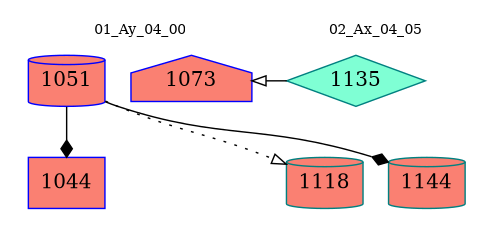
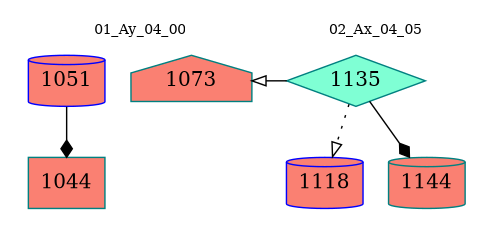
(191, 81) -> (191, 81)
(238, 131) -> (384, 122)
(206, 136) -> (343, 124)
(67, 183) -> (67, 183)
(325, 183) -> (325, 183)
